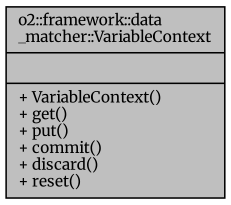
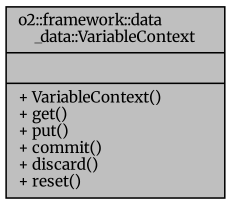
(115, 37) -> (115, 37)
